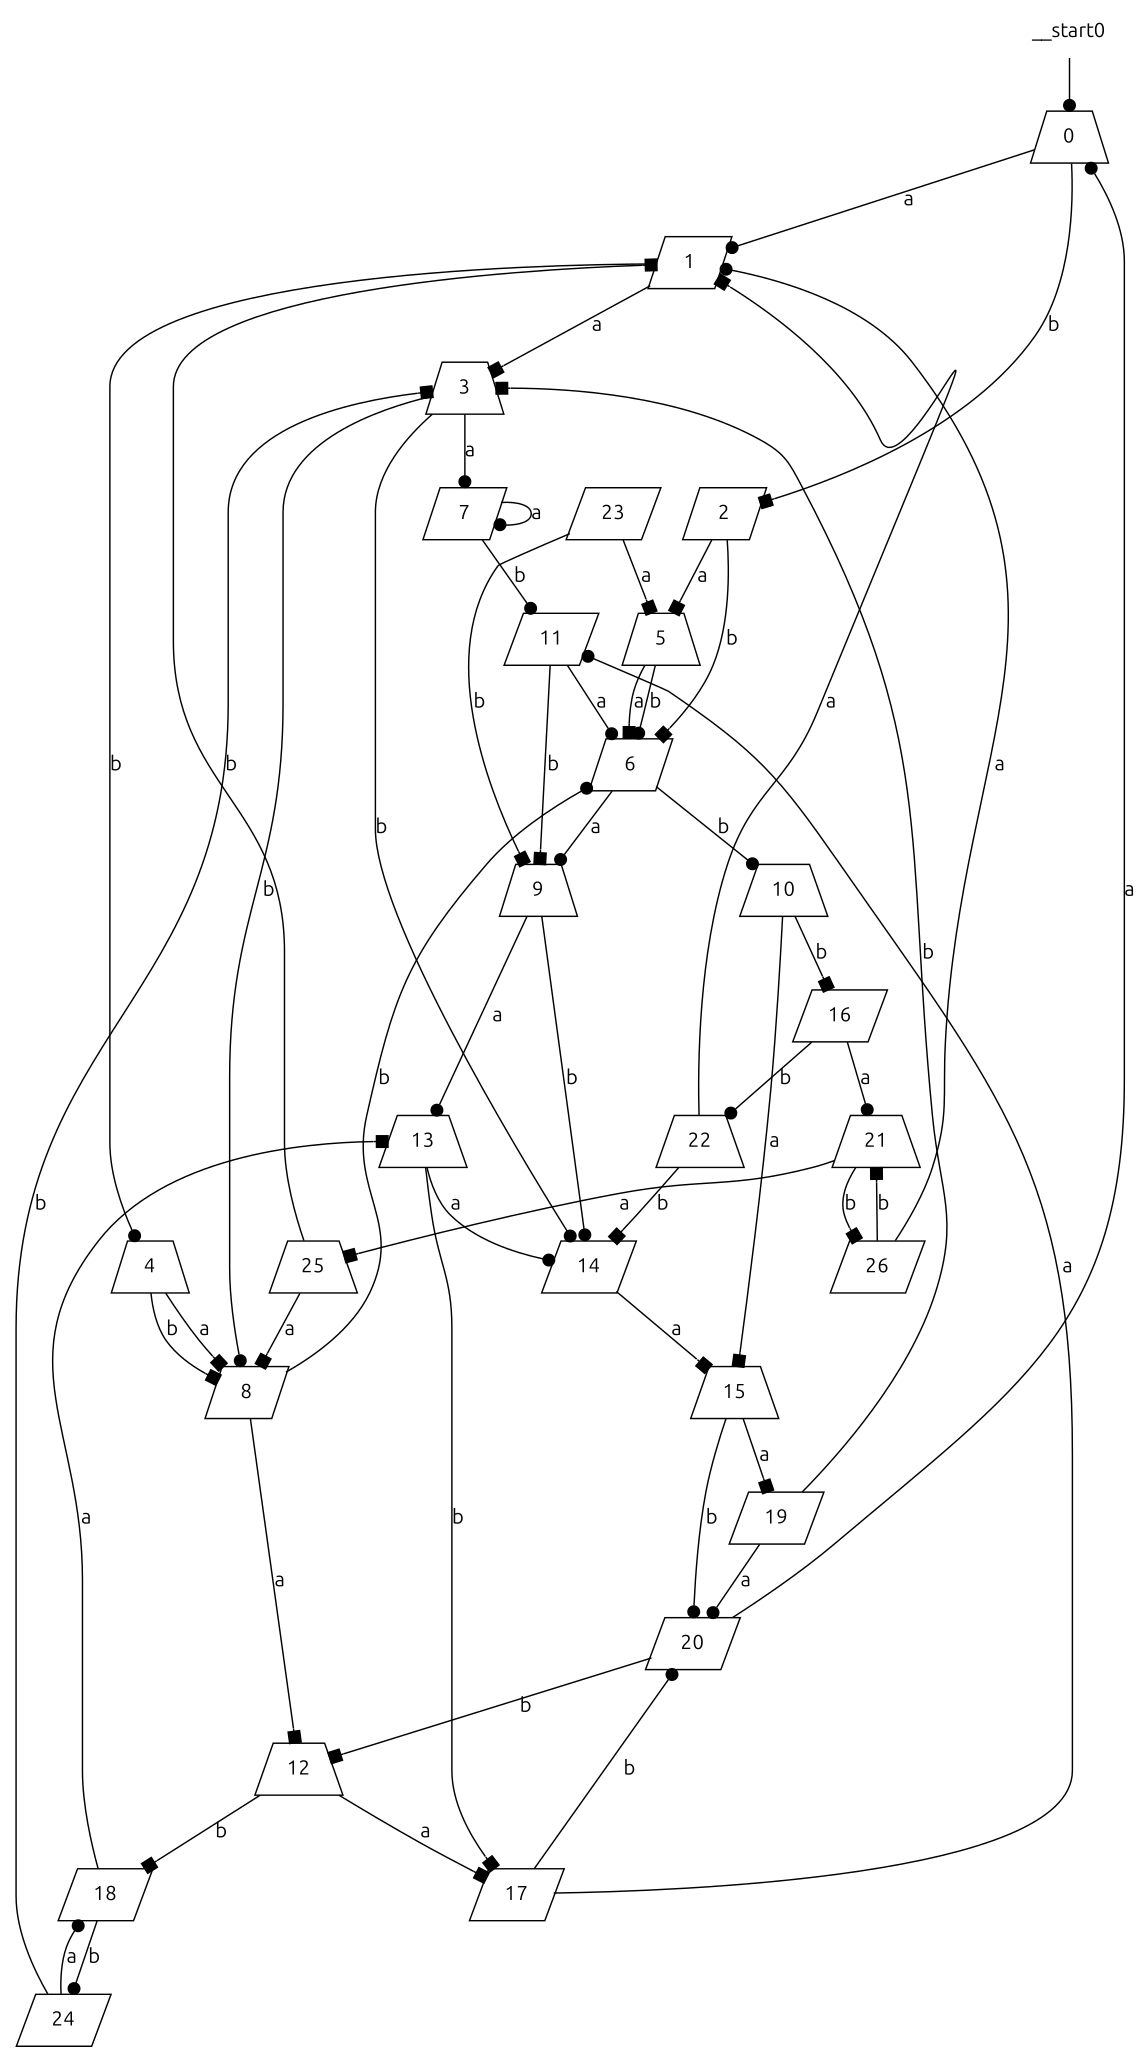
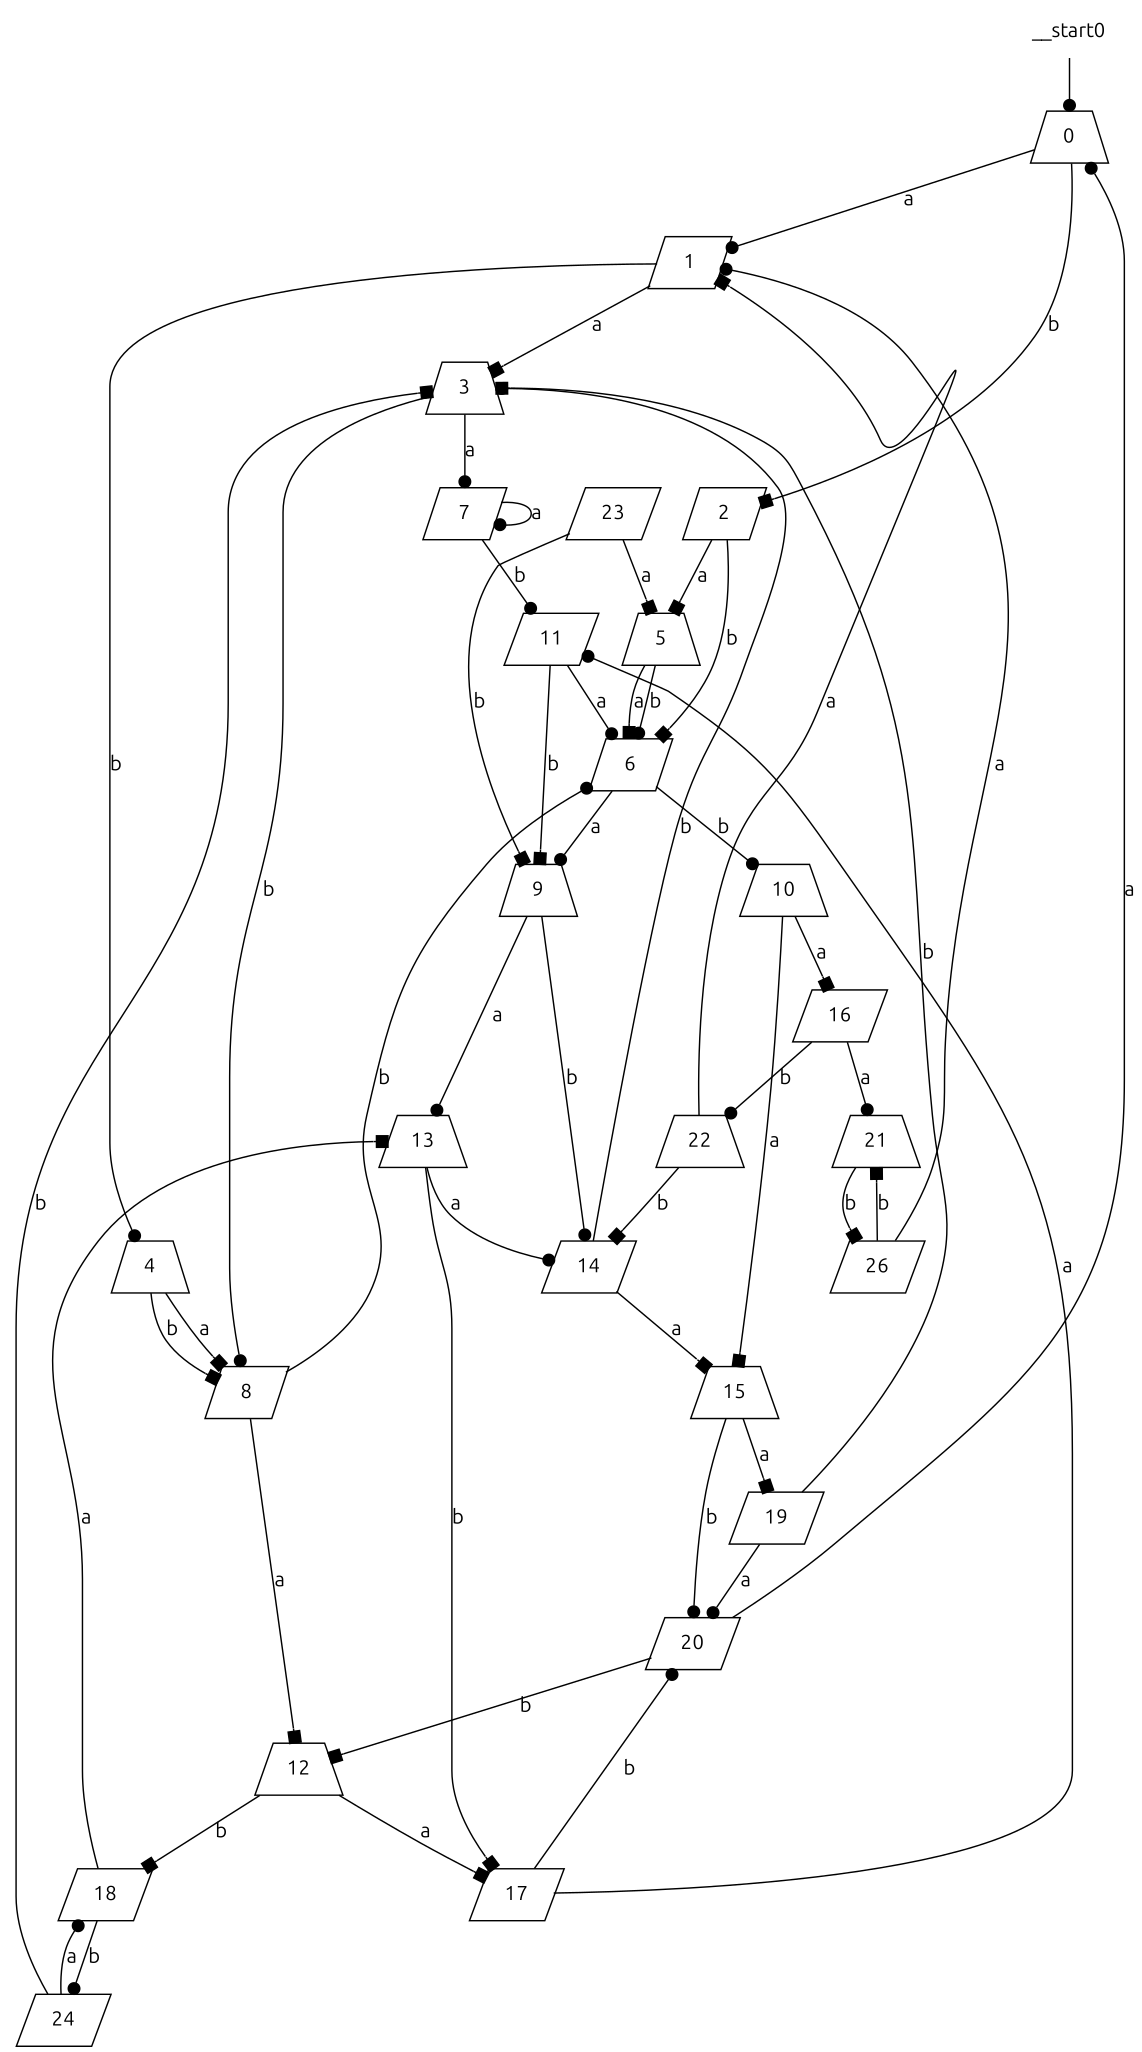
(377, 836) -> (723, 719)
(822, 953) -> (822, 953)
(313, 1267) -> none
